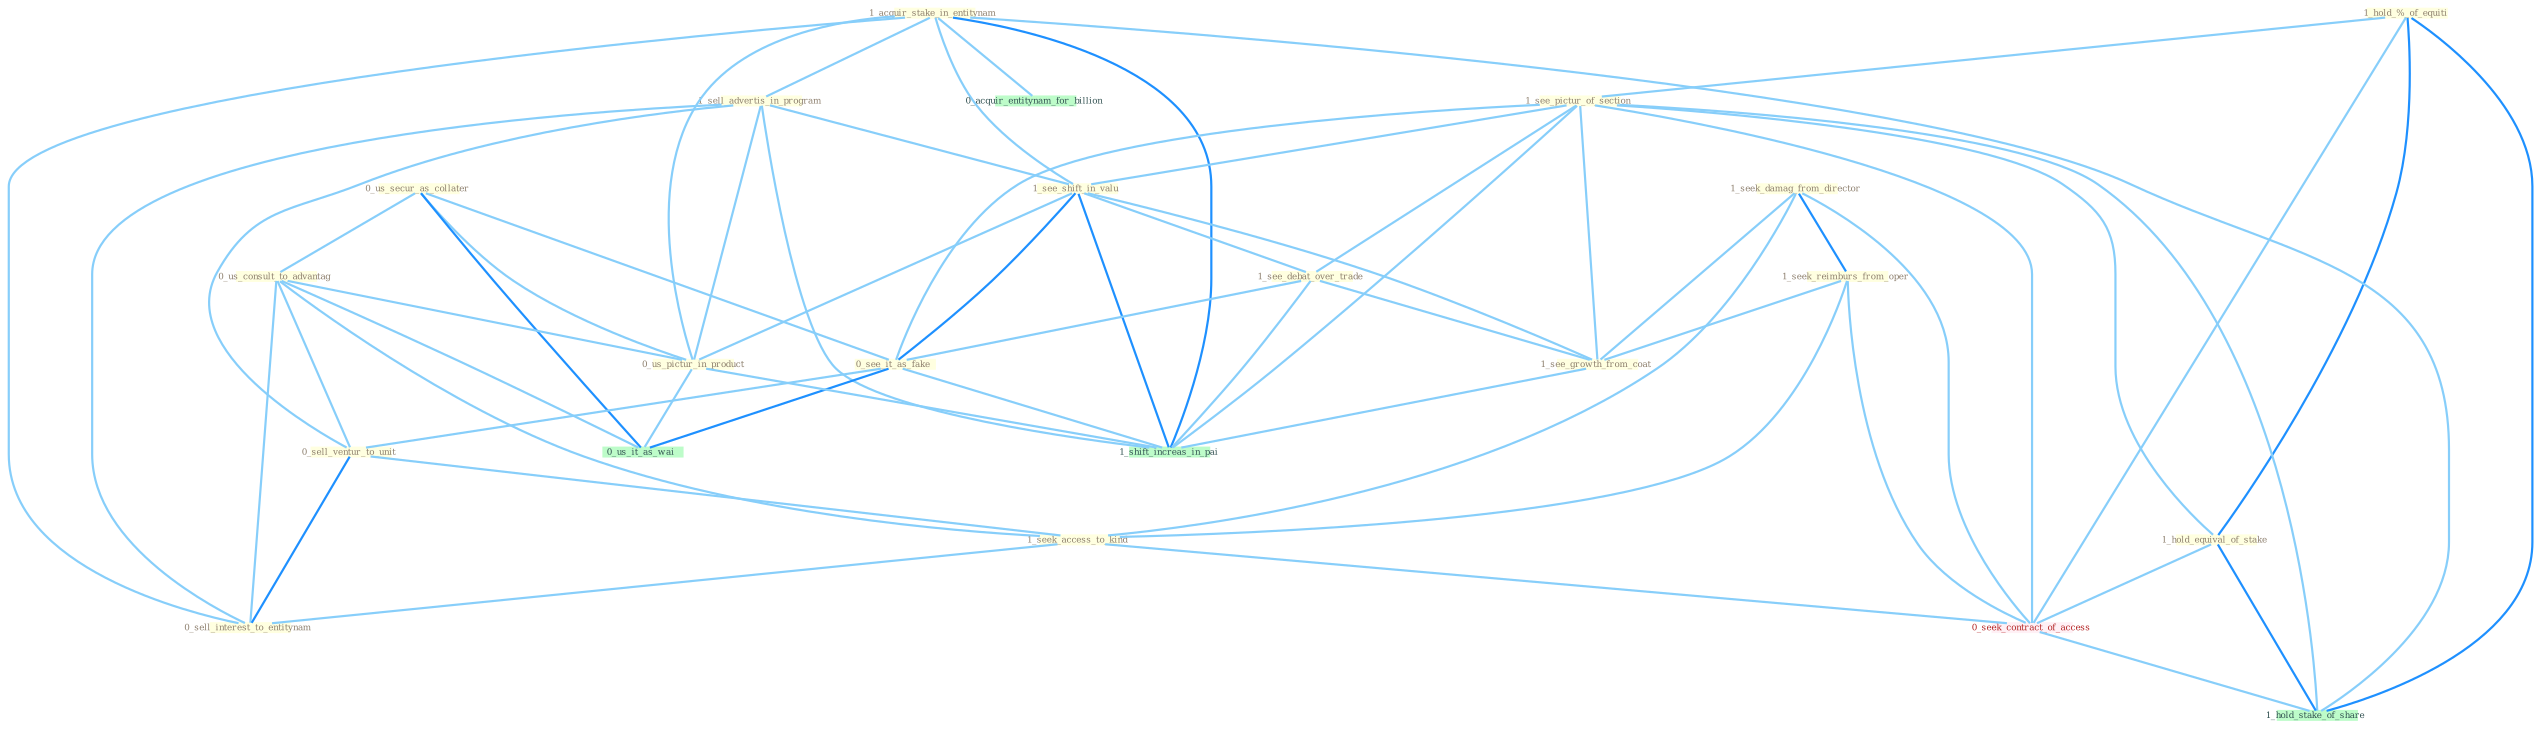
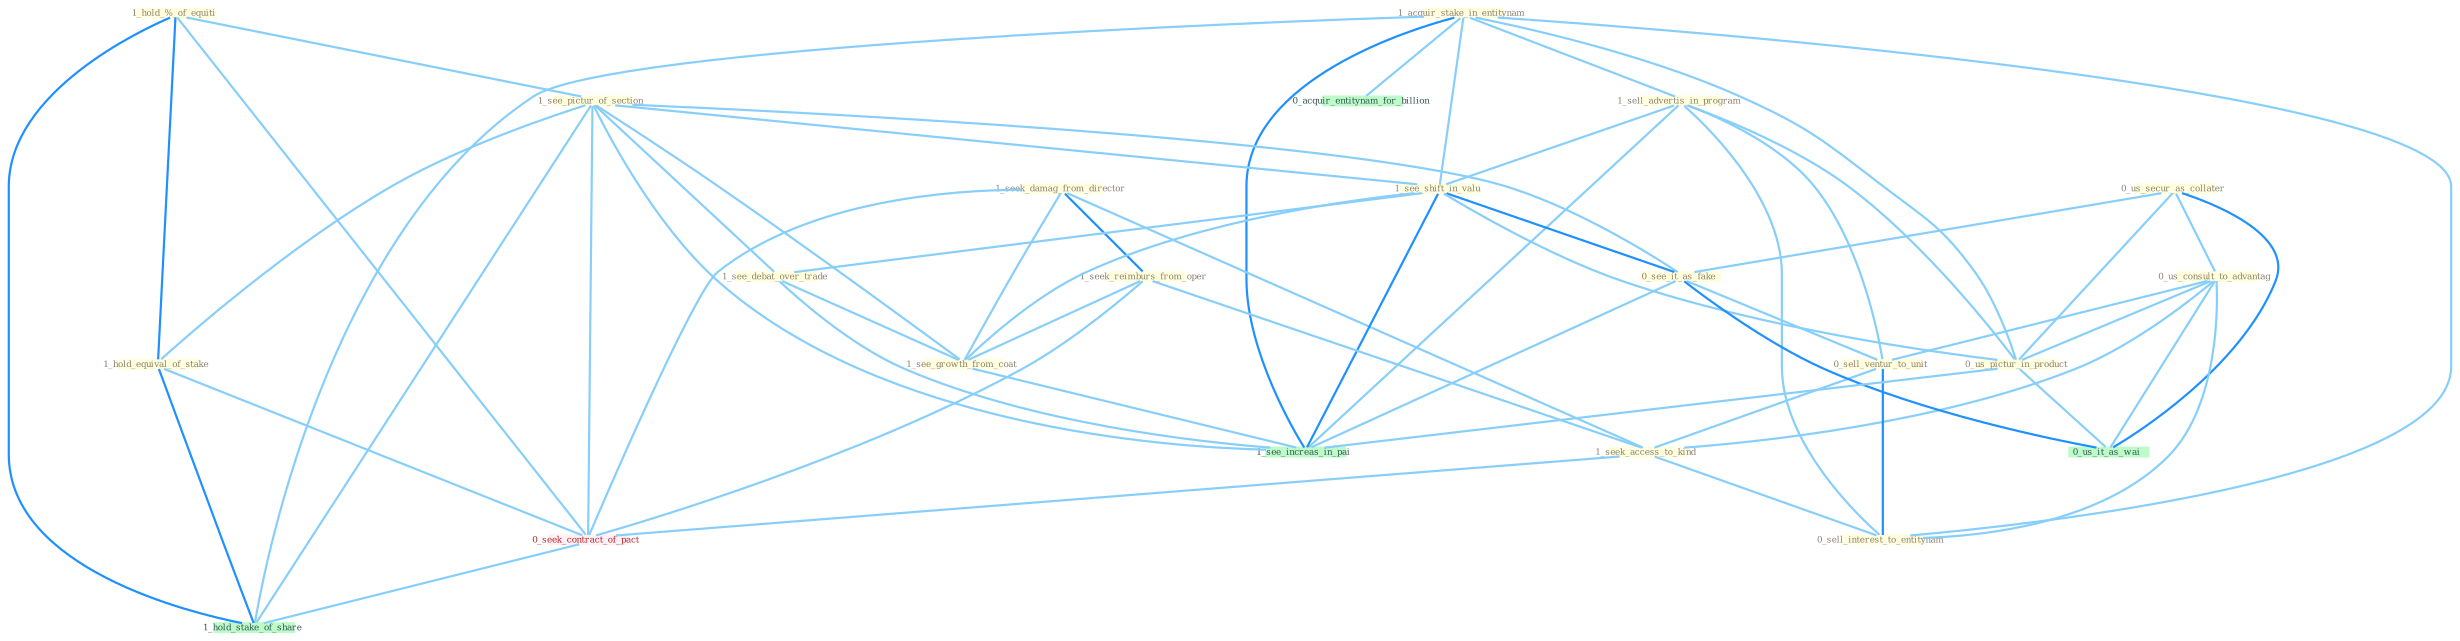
(1104, 320) -> none
(1170, 452) -> (1306, 452)
(2032, 628) -> (588, 540)
